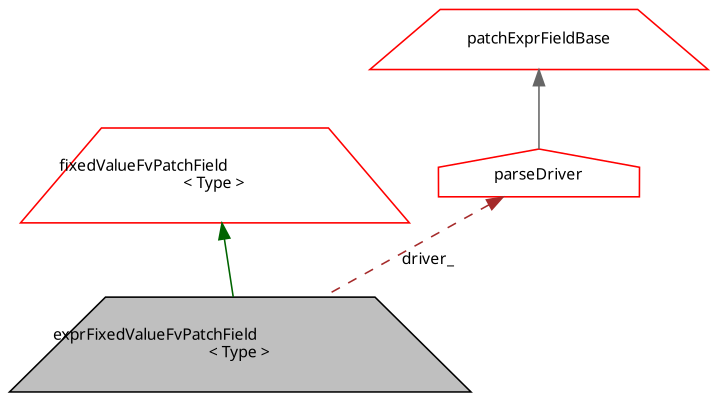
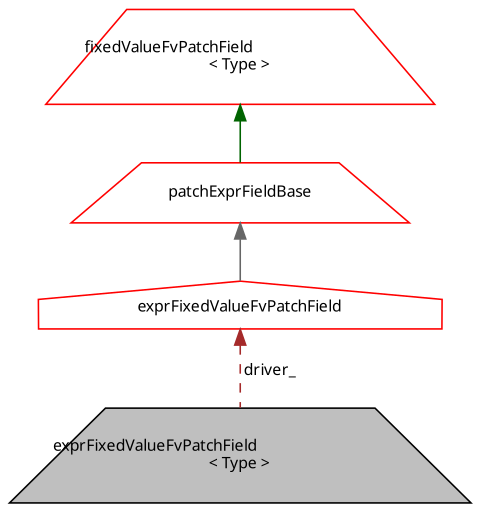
(539, 175) -> (240, 308)
(229, 268) -> (240, 142)
